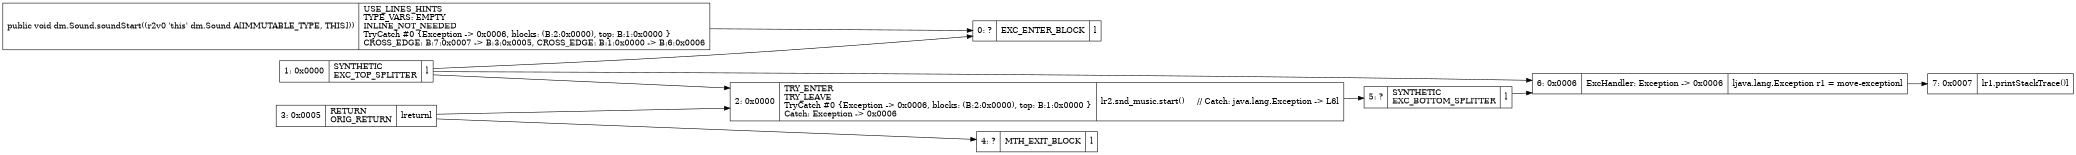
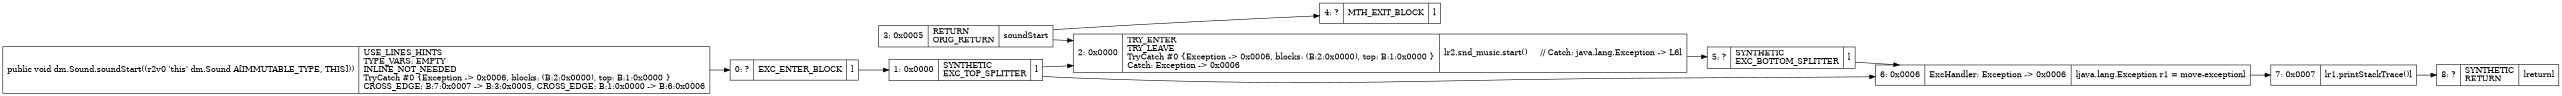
(700, 56) -> (871, 70)
none -> (2498, 75)
(417, 116) -> (1026, 36)
